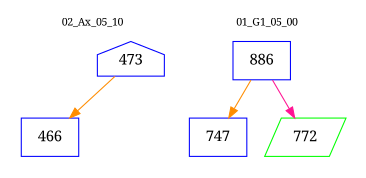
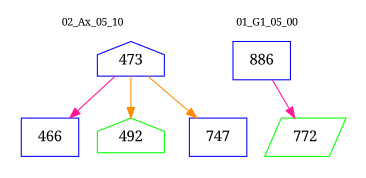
(96, 94) -> (96, 94)
(243, 94) -> (165, 91)
none -> (131, 137)
